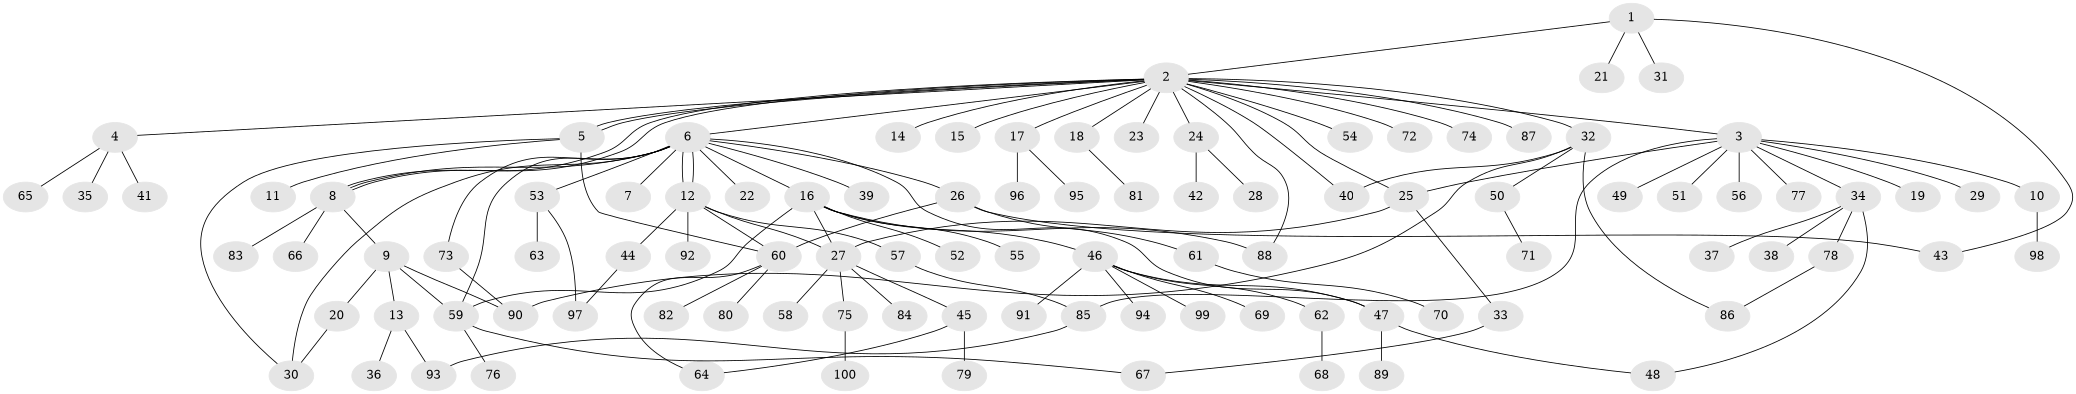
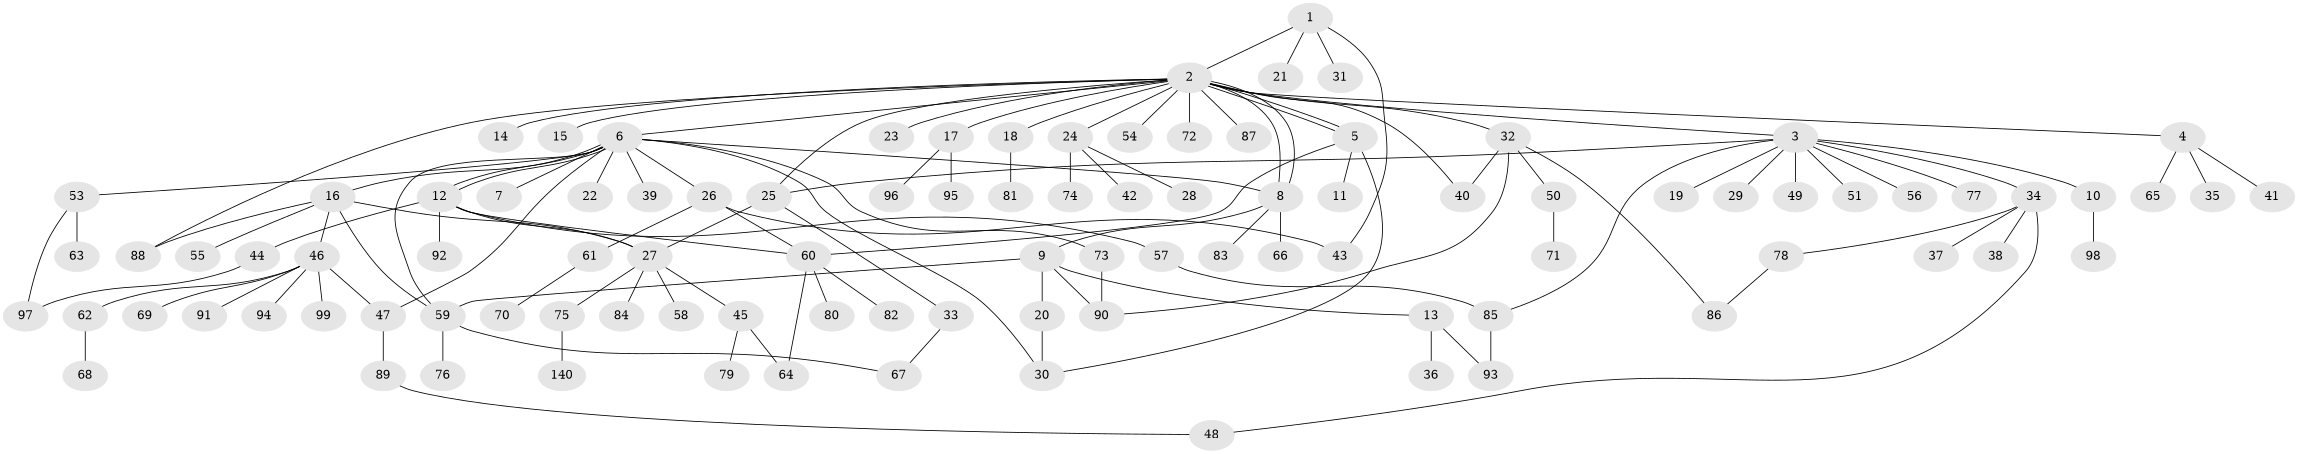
(1349, 101) -> (1070, 161)
(958, 257) -> none
(1513, 356) -> (793, 426)
(845, 376) -> (562, 376)
